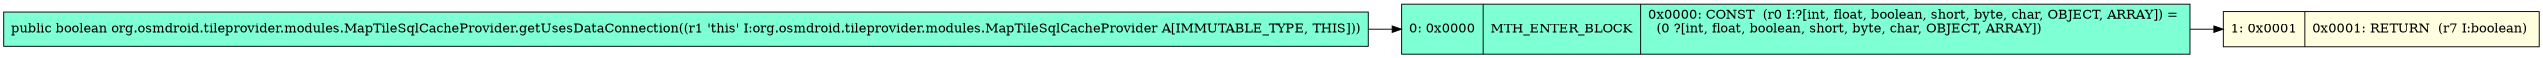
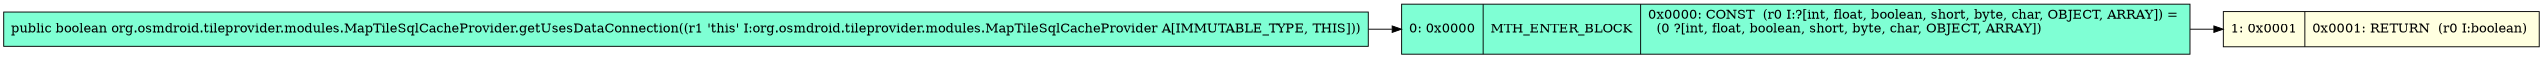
(2422, 29) -> (2422, 29)
